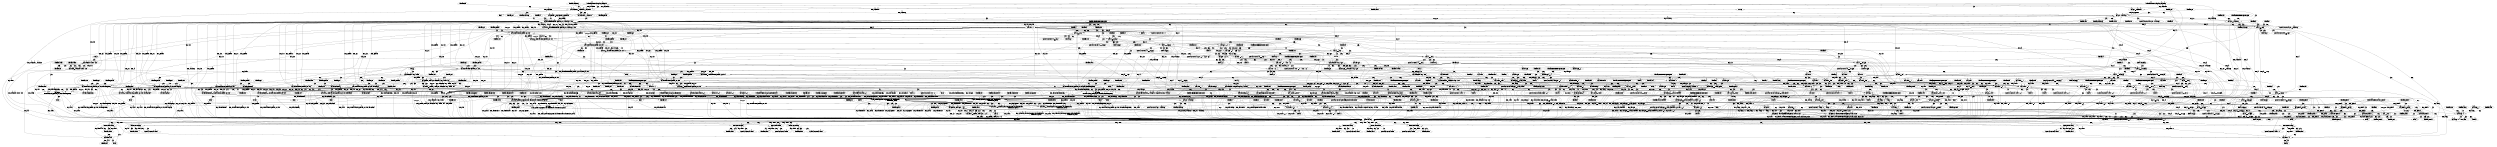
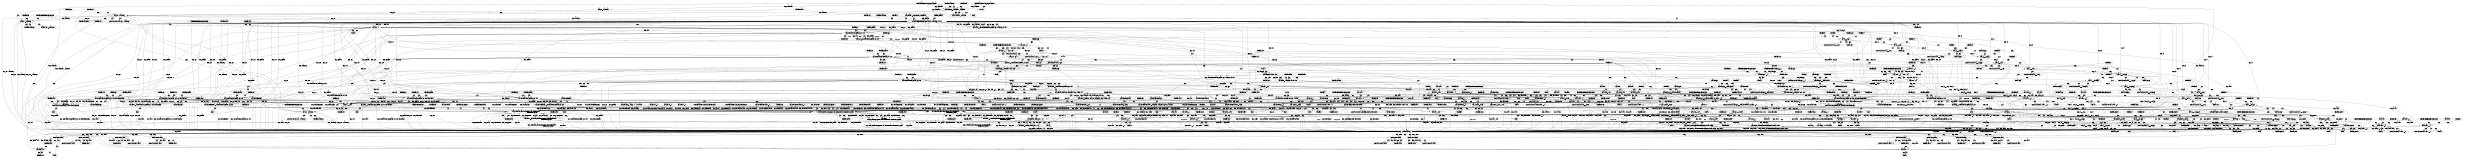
(523, 11) -> none
(2134, 13) -> (393, 13)
(2289, 27) -> (48, 27)
(1159, 33) -> none
(1166, 48) -> none
(1329, 54) -> (1055, 54)
(1331, 58) -> (1827, 71)
(1432, 60) -> (2025, 78)
(1577, 69) -> (1773, 69)
none -> (803, 79)
none -> (2072, 82)
(1700, 83) -> (1568, 101)
(1515, 84) -> (1820, 84)
(1524, 84) -> none
(1915, 85) -> none
(860, 93) -> (763, 105)
(1751, 93) -> (1737, 93)
(1525, 97) -> (1277, 100)
(1892, 97) -> (1961, 114)
(1956, 97) -> (1726, 116)
none -> (1156, 98)
none -> (1073, 101)
none -> (631, 105)
none -> (1885, 105)
none -> (2216, 105)
(1820, 107) -> none
(2274, 110) -> none
(1874, 119) -> (601, 131)
